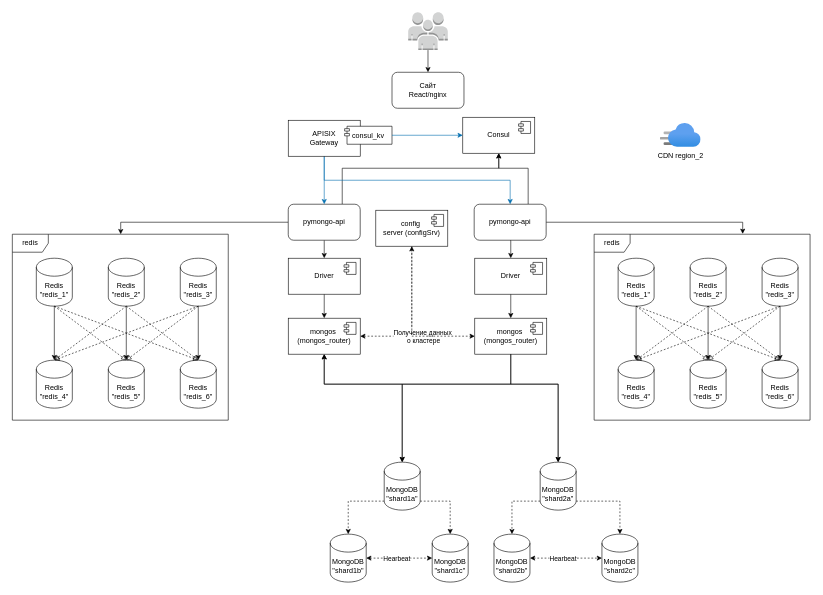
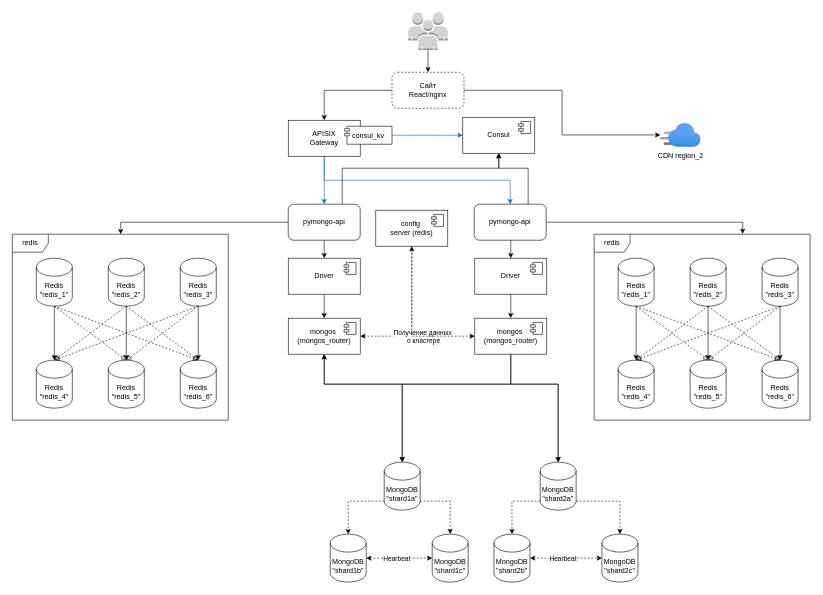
none -> (324, 90)
(428, 90) -> (428, 90)
none -> (561, 90)
(412, 228) -> (412, 228)
